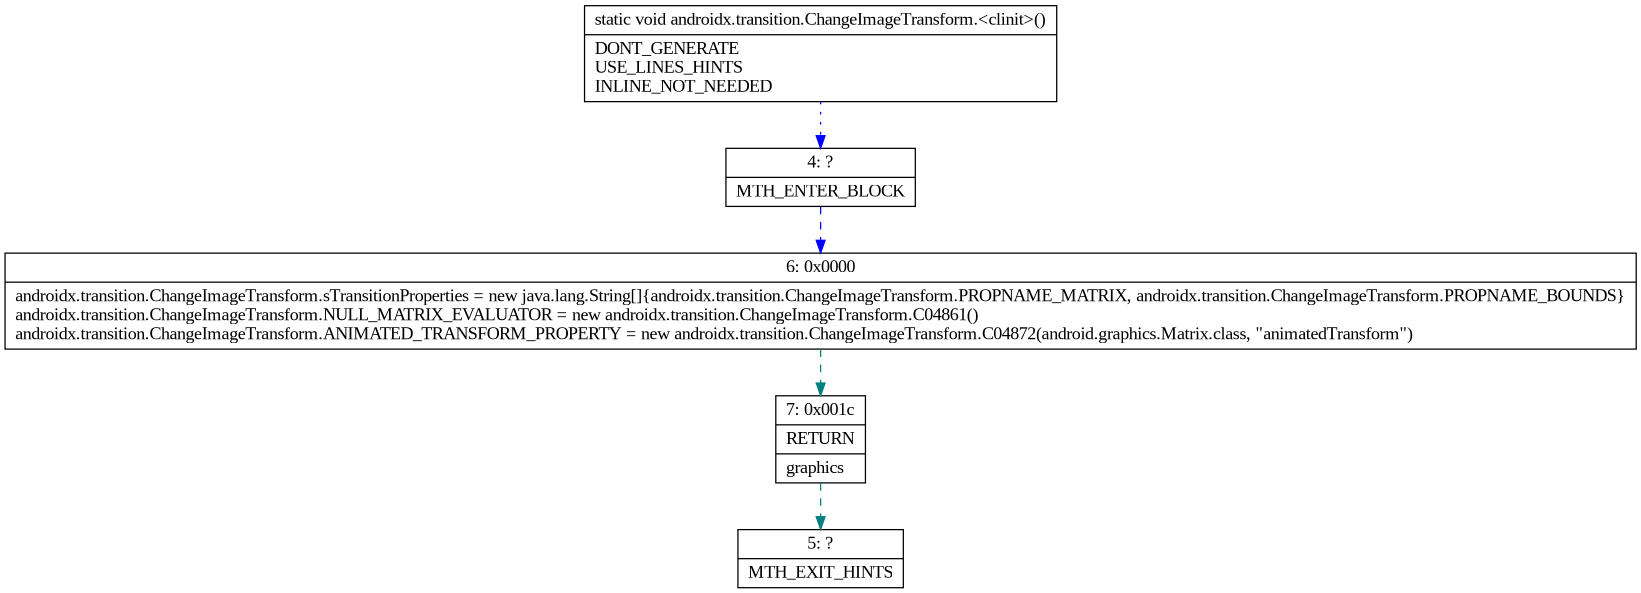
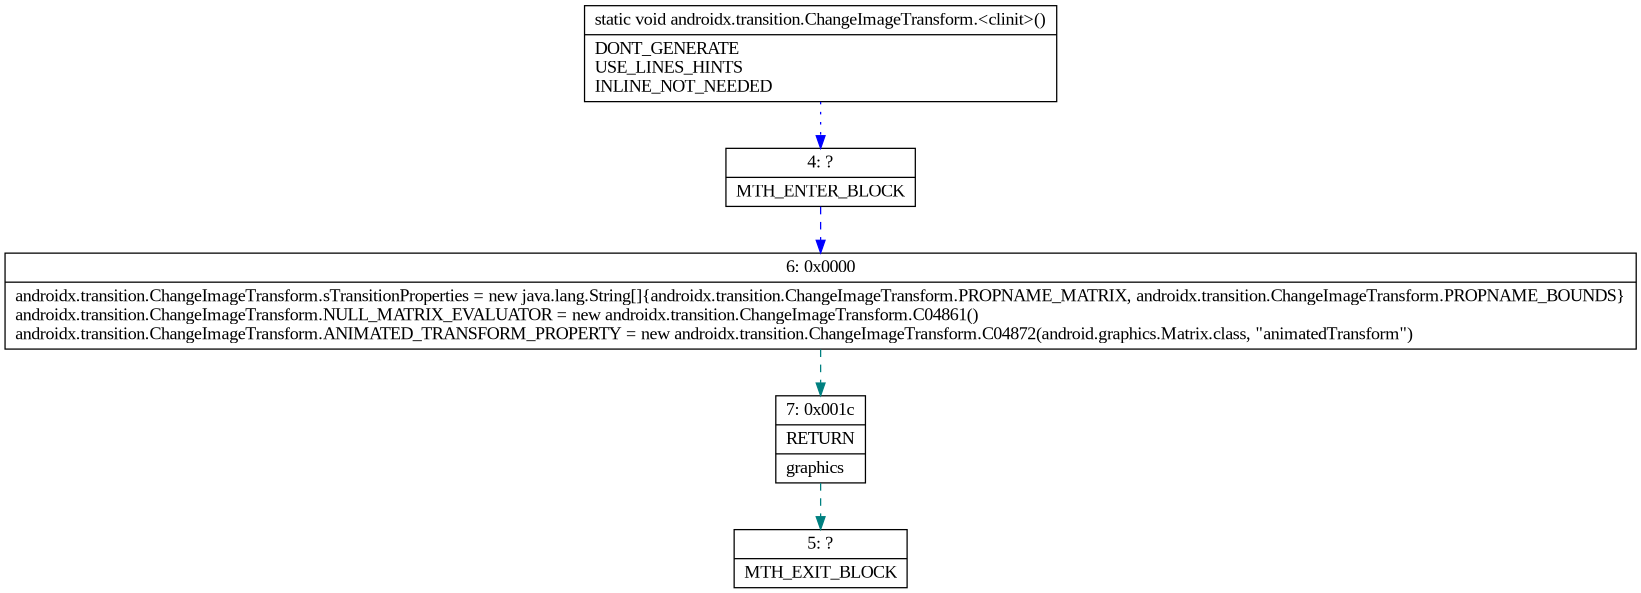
(821, 573) -> (821, 573)
